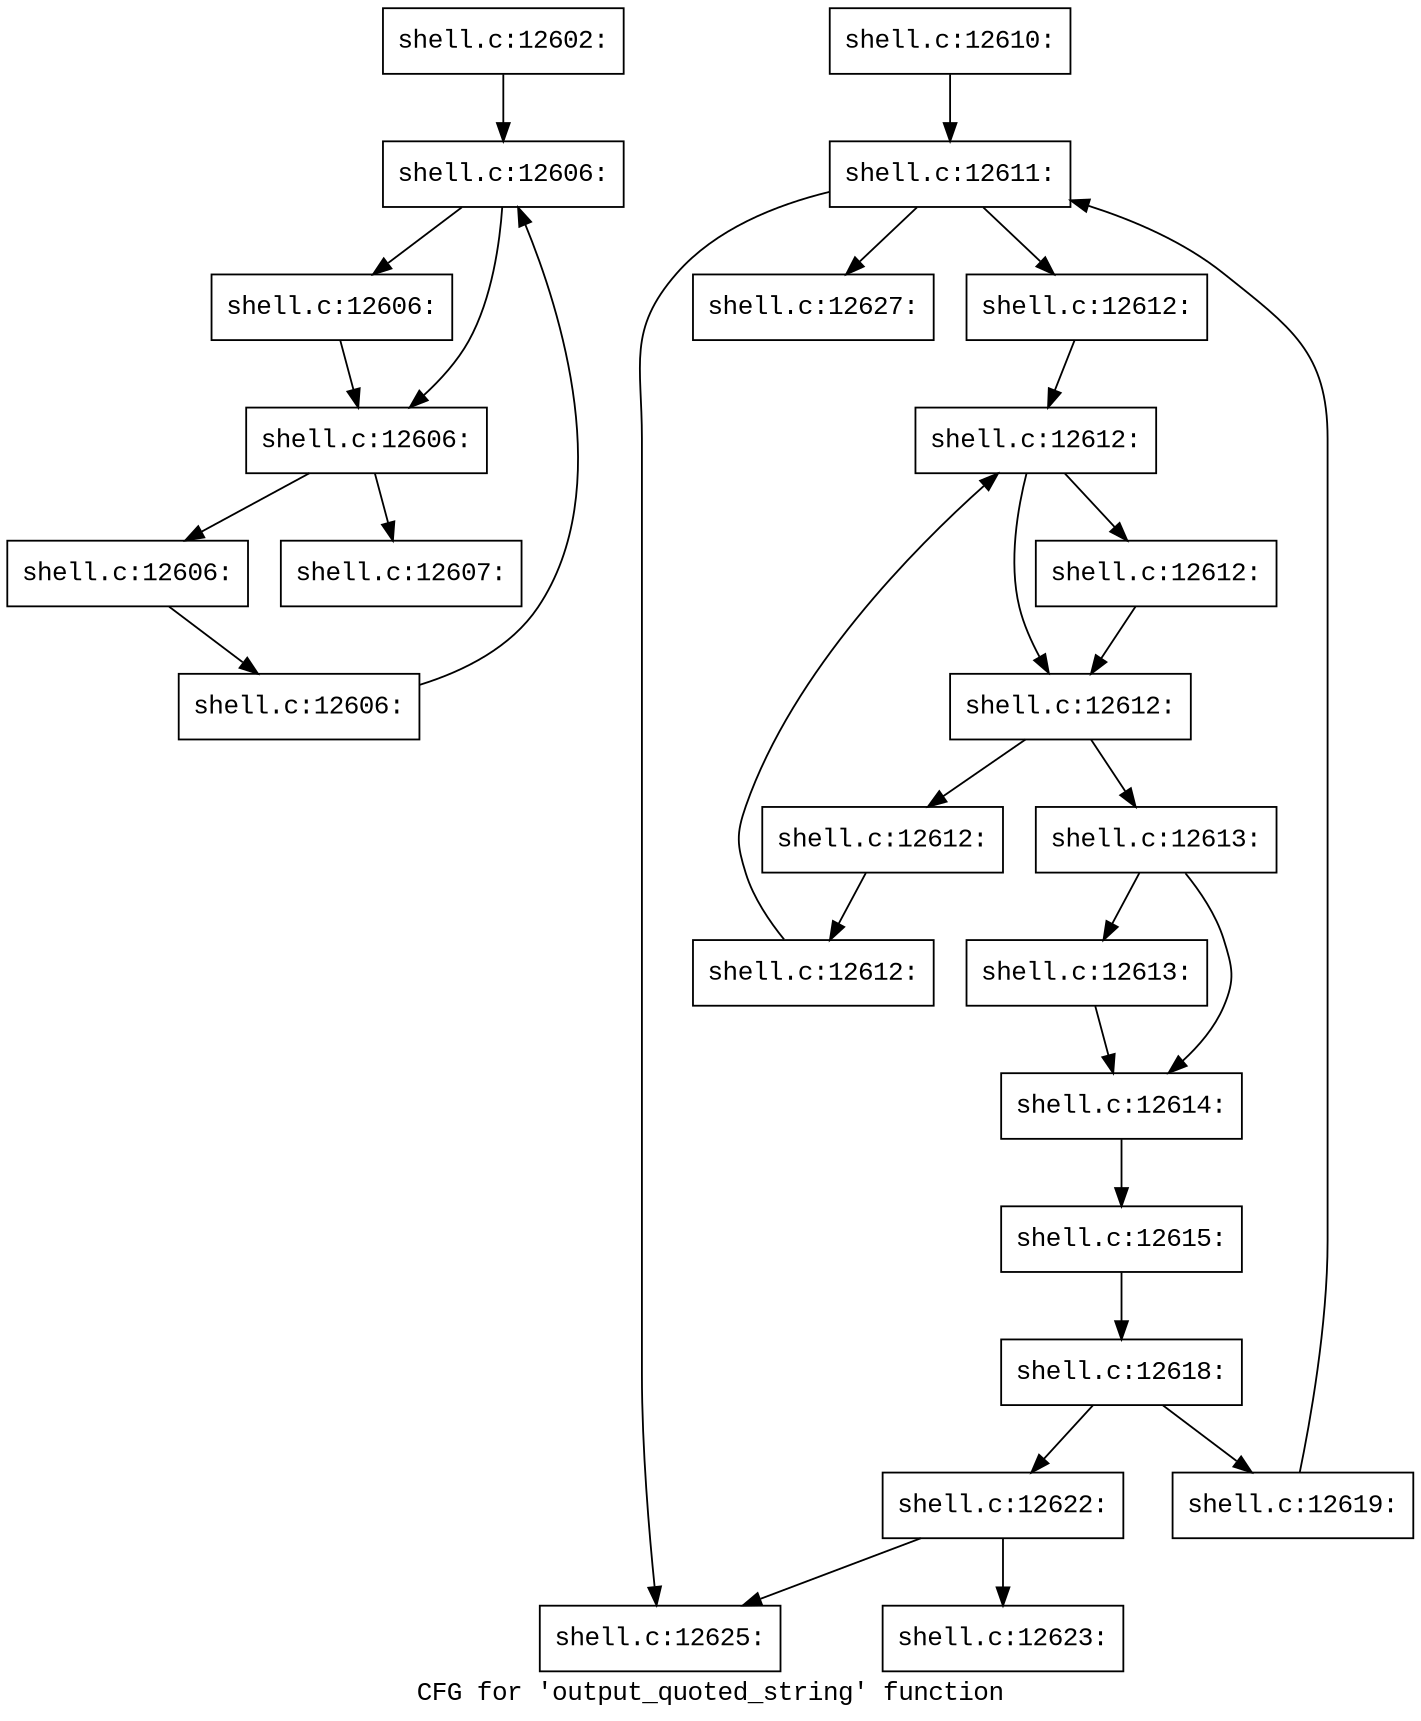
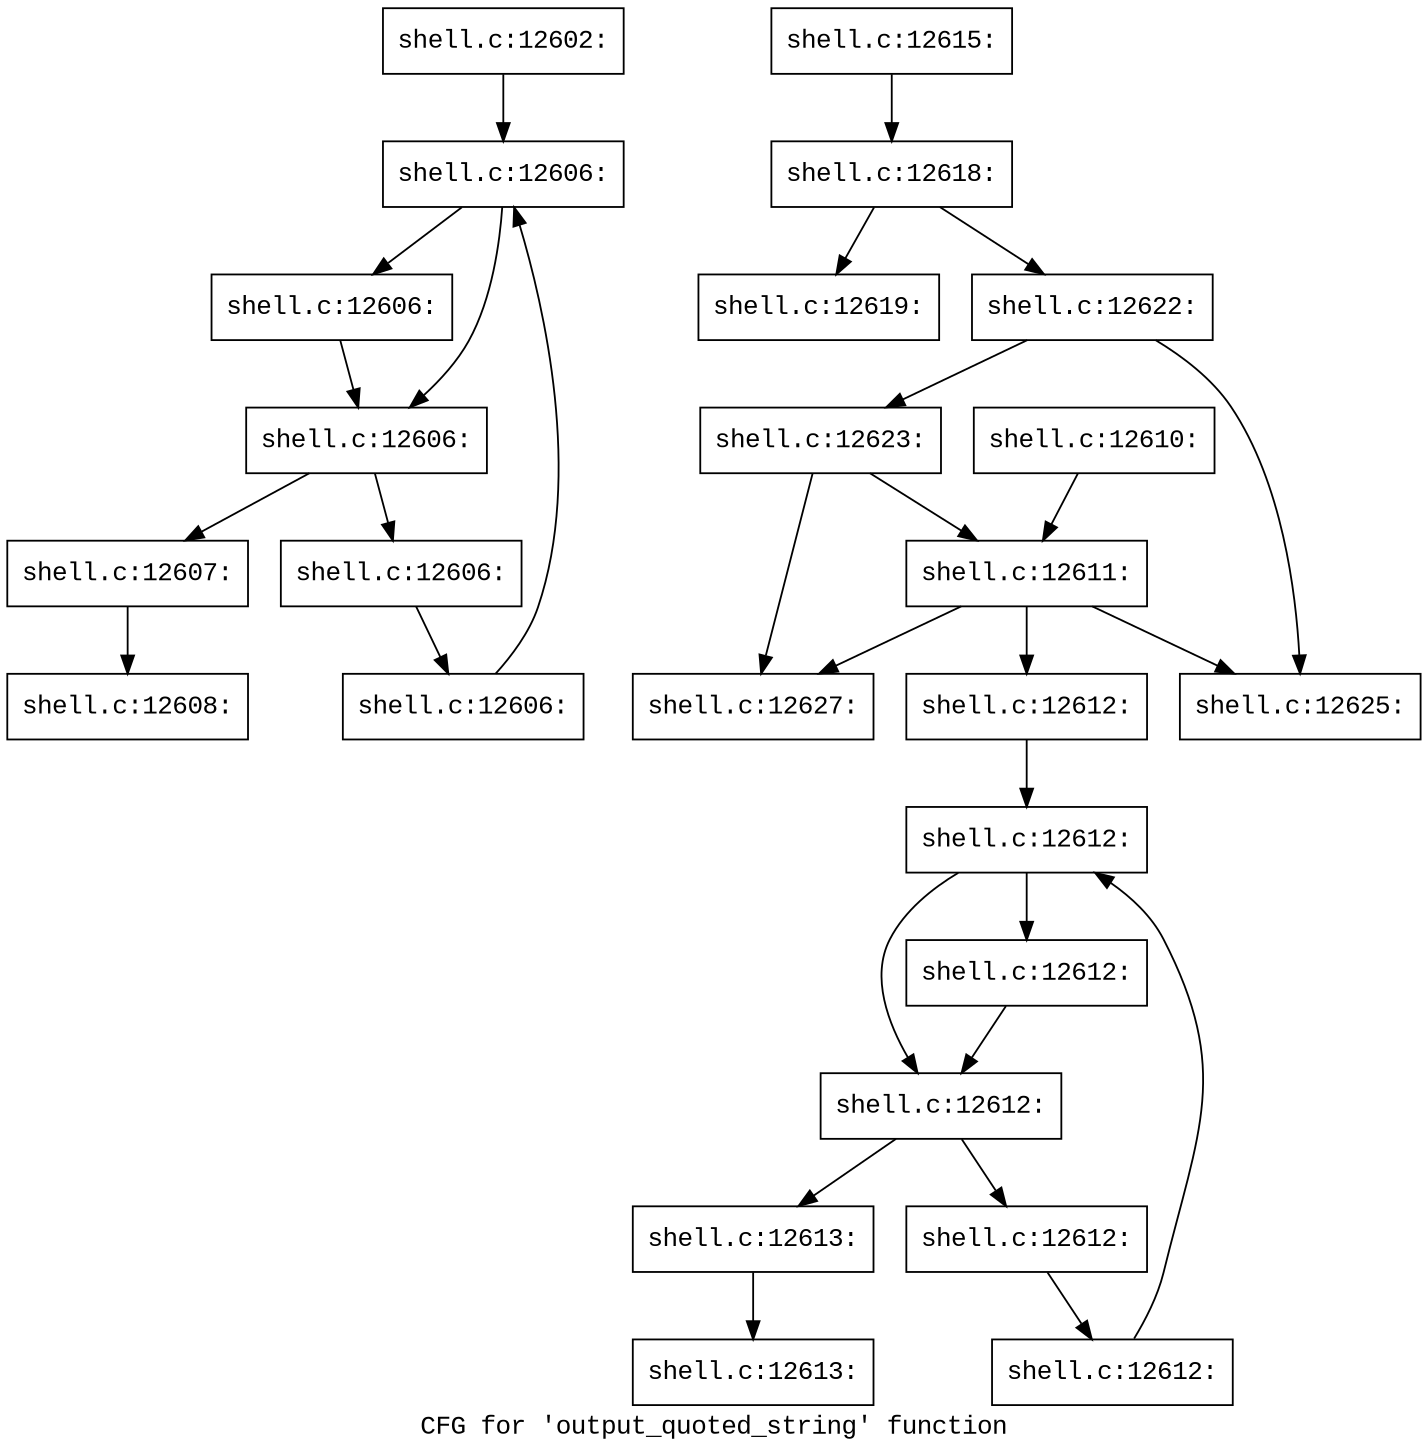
none -> (789, 564)
none -> (128, 707)
(1328, 778) -> (916, 502)
(1122, 1106) -> none
